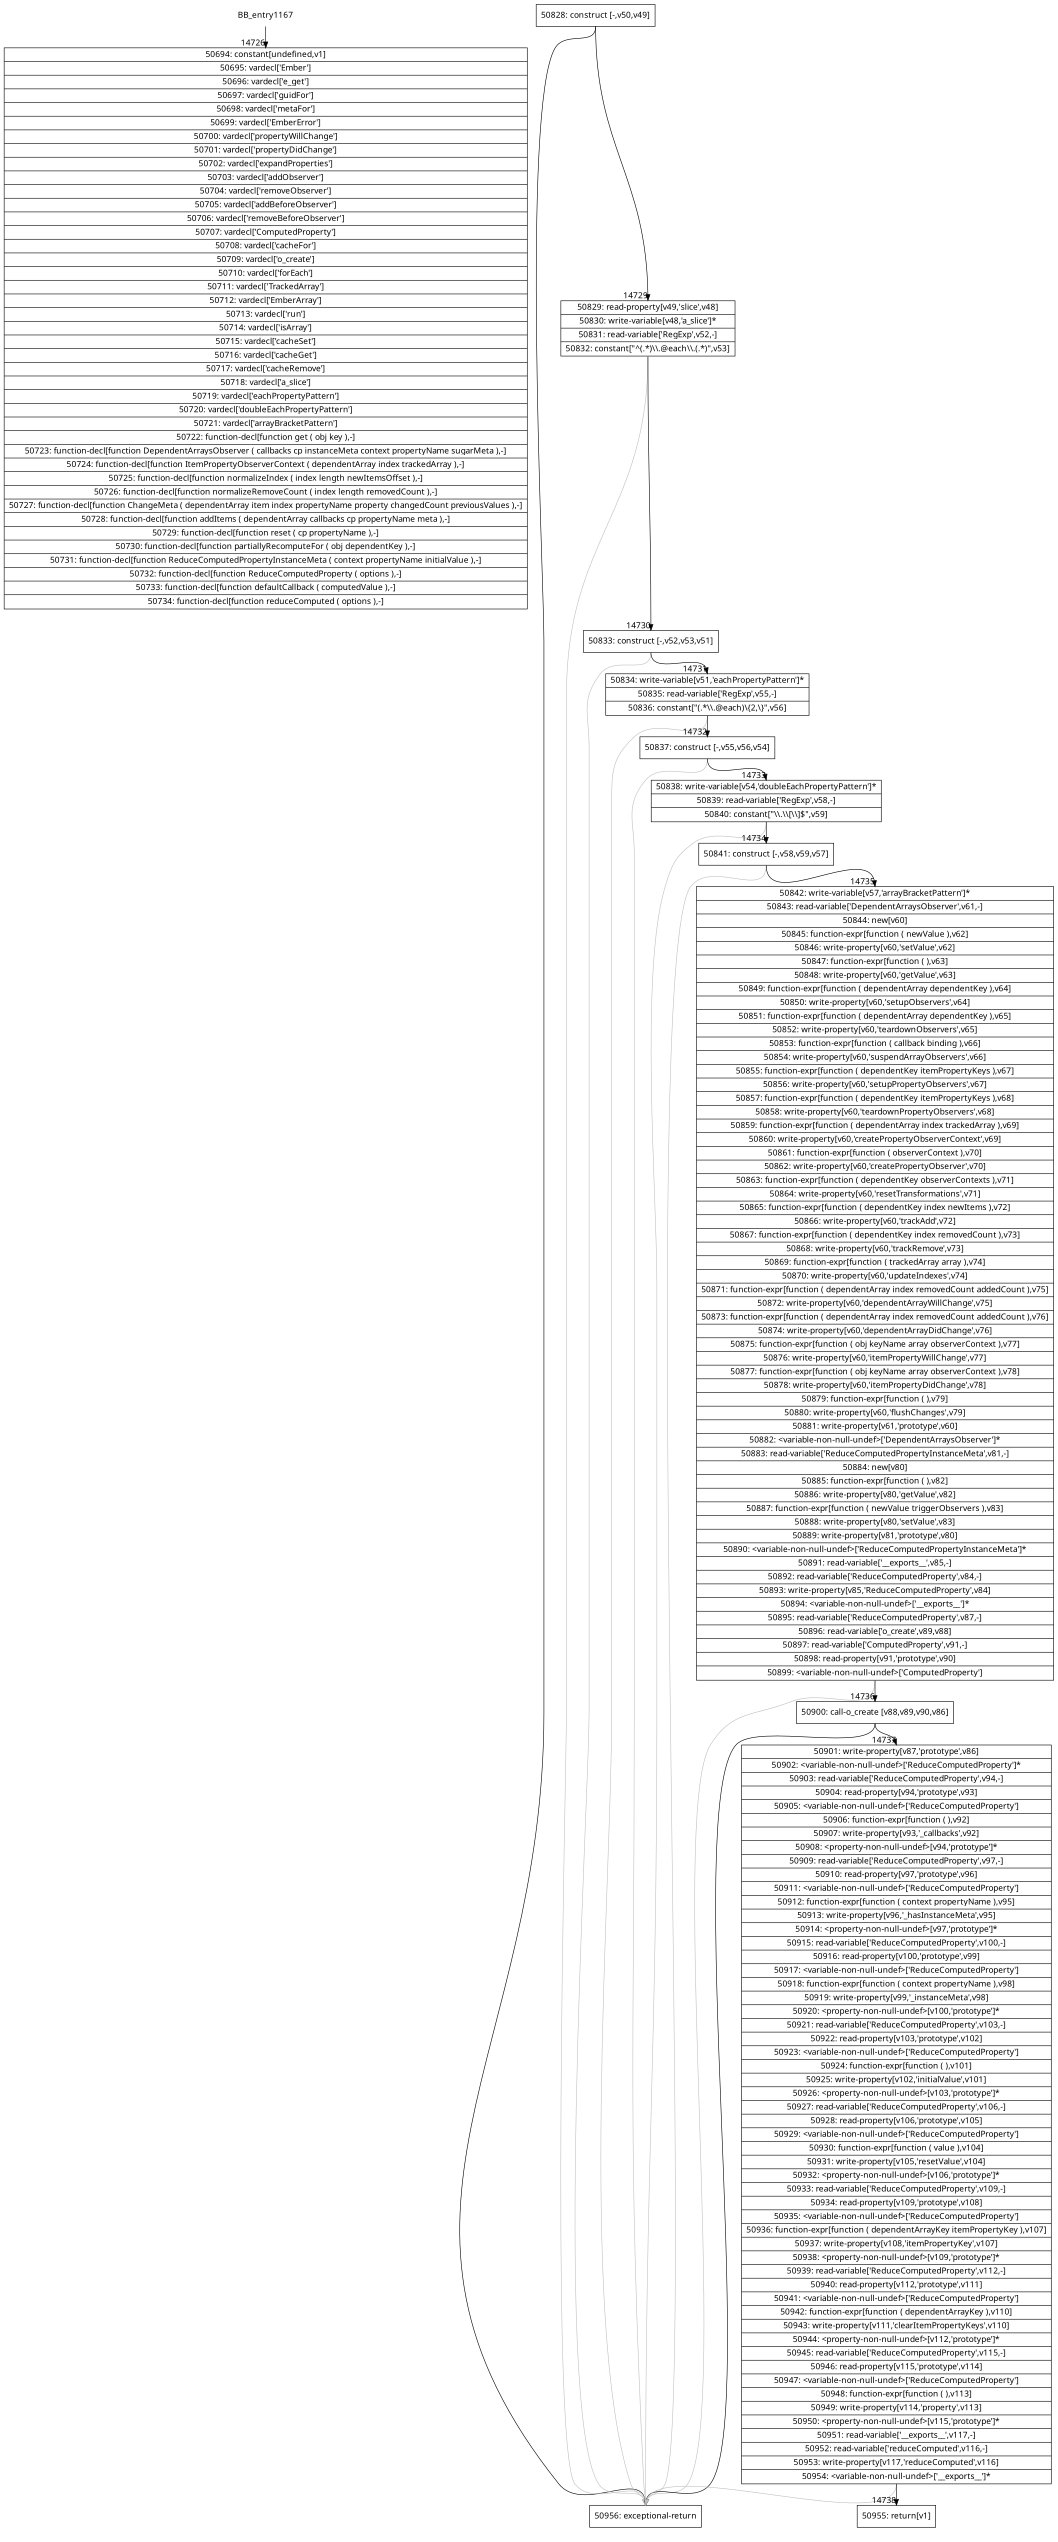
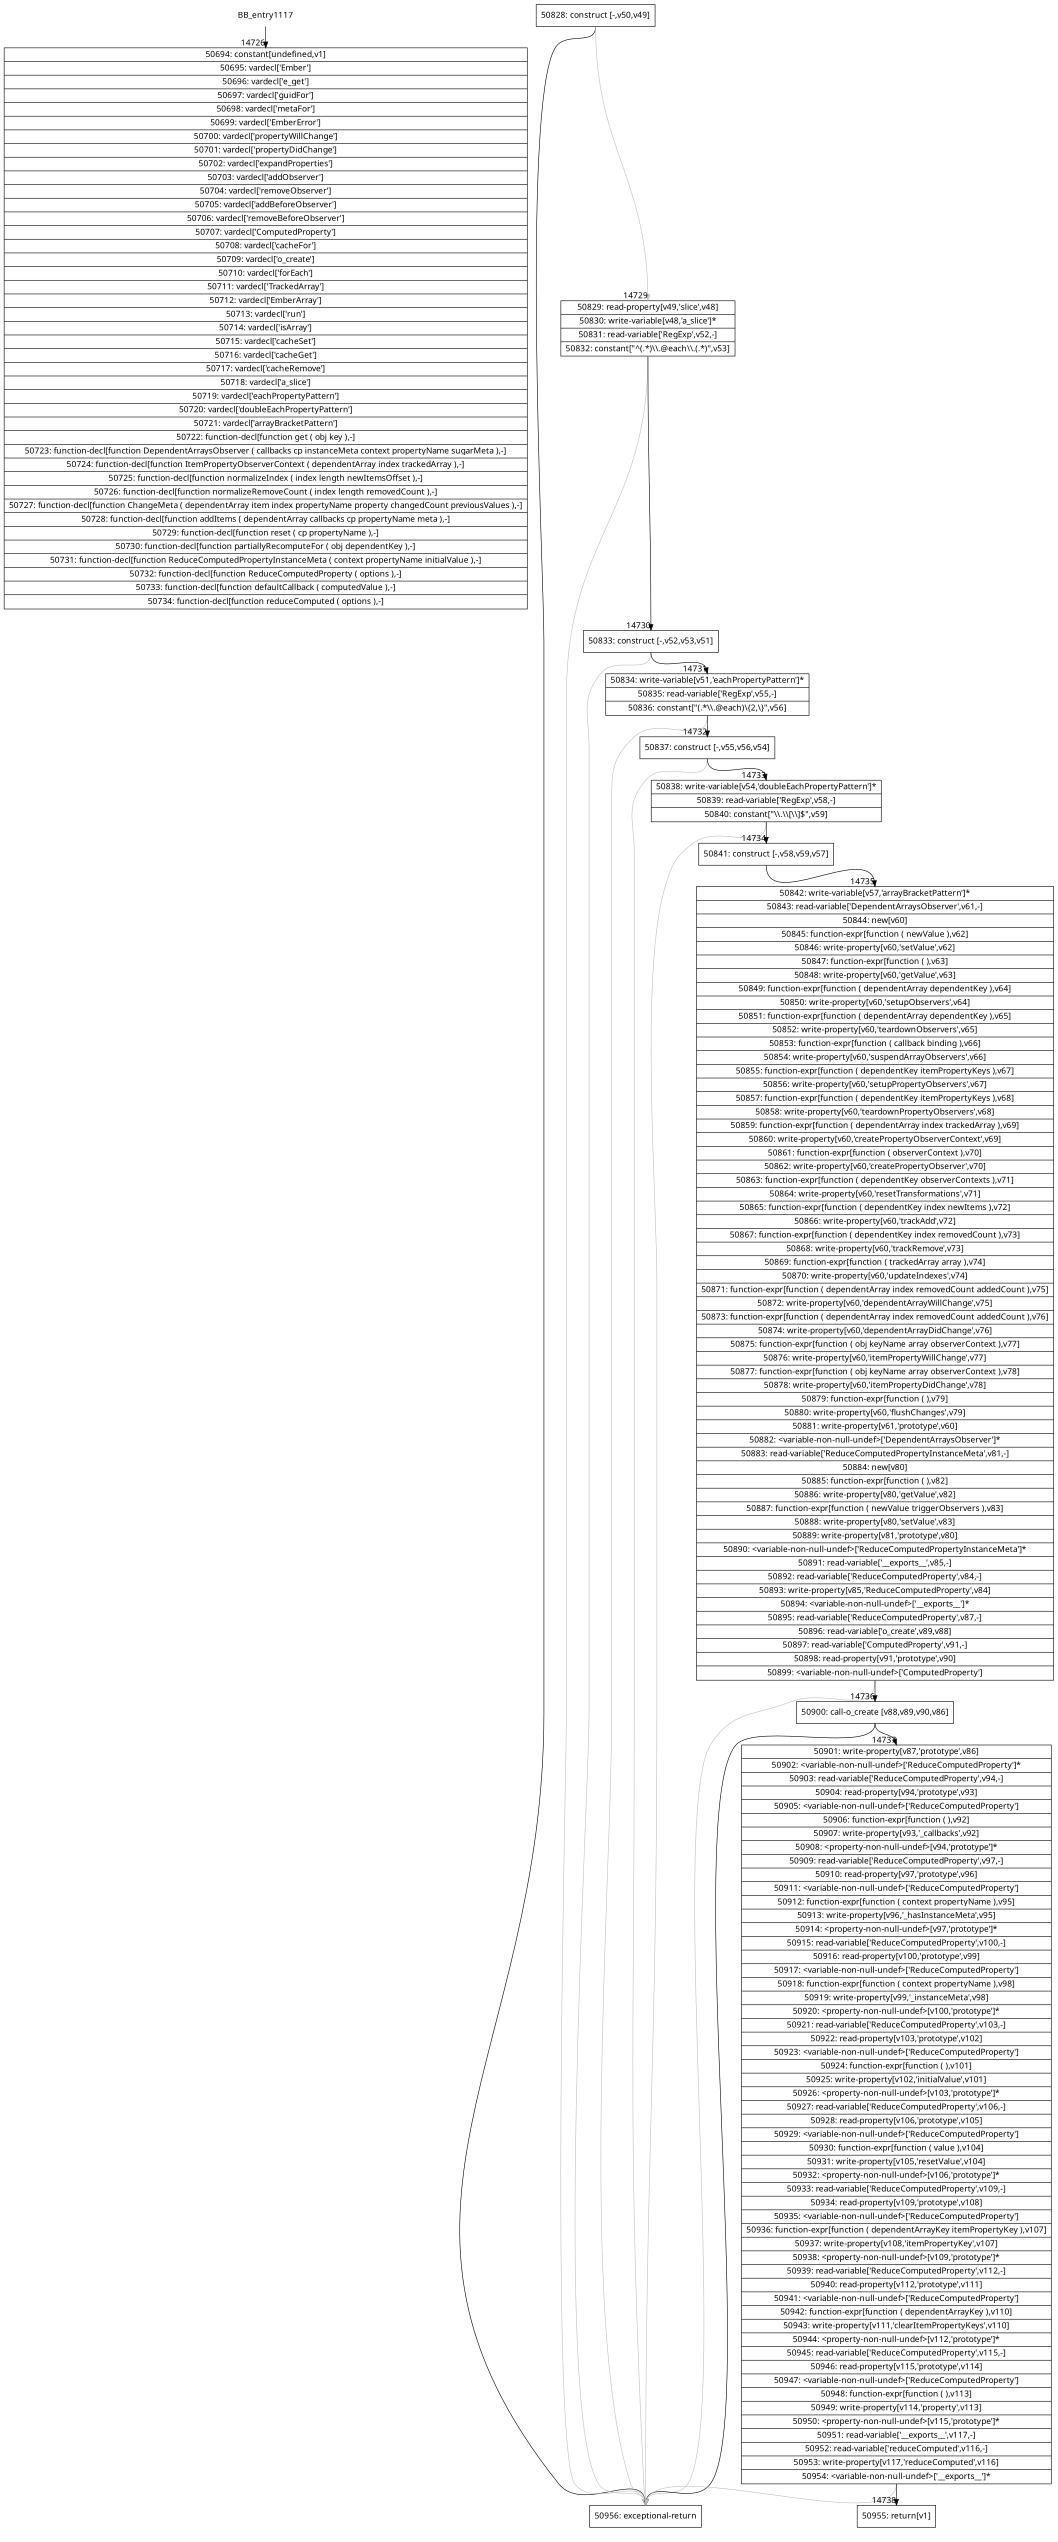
(266, 15) -> (266, 15)
(621, 161) -> (621, 161)
(670, 1653) -> none
